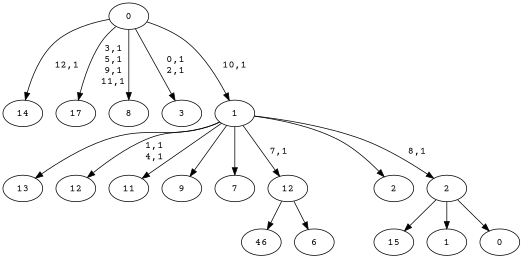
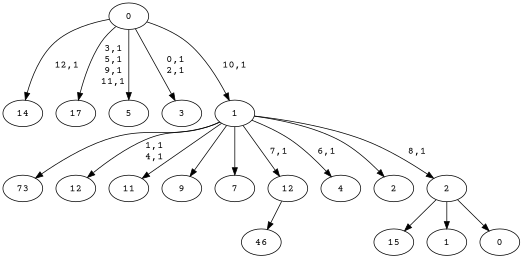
(129, 113) -> (129, 113)
(23, 188) -> (23, 188)
none -> (341, 188)
(314, 242) -> none
